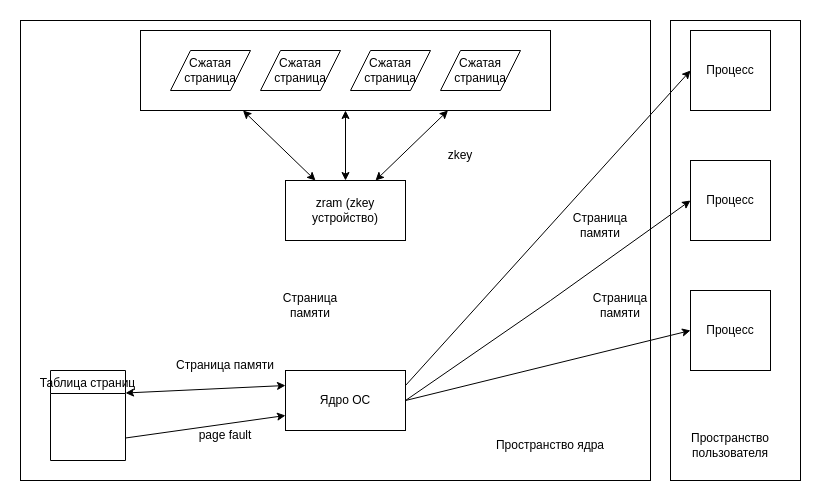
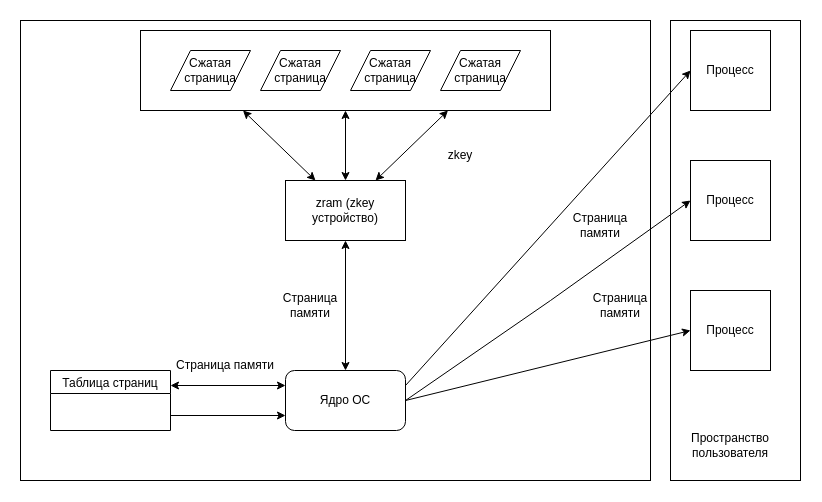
none -> (346, 306)
(346, 401) -> (346, 401)
(88, 416) -> (111, 401)
(226, 436) -> none
(551, 446) -> none
